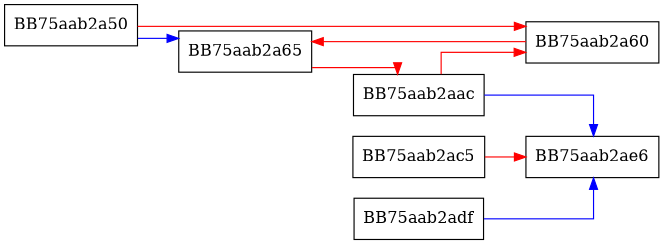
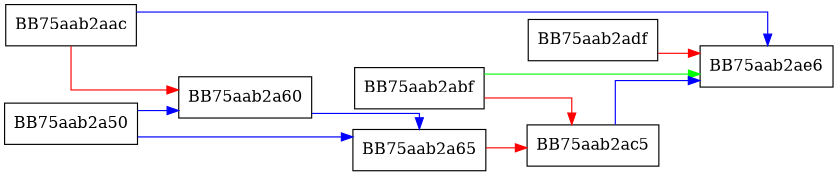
(326, 26) -> (152, 111)
(425, 42) -> (368, 113)
(355, 68) -> (501, 148)
none -> (419, 88)
(500, 157) -> (615, 84)
(553, 219) -> (673, 53)
